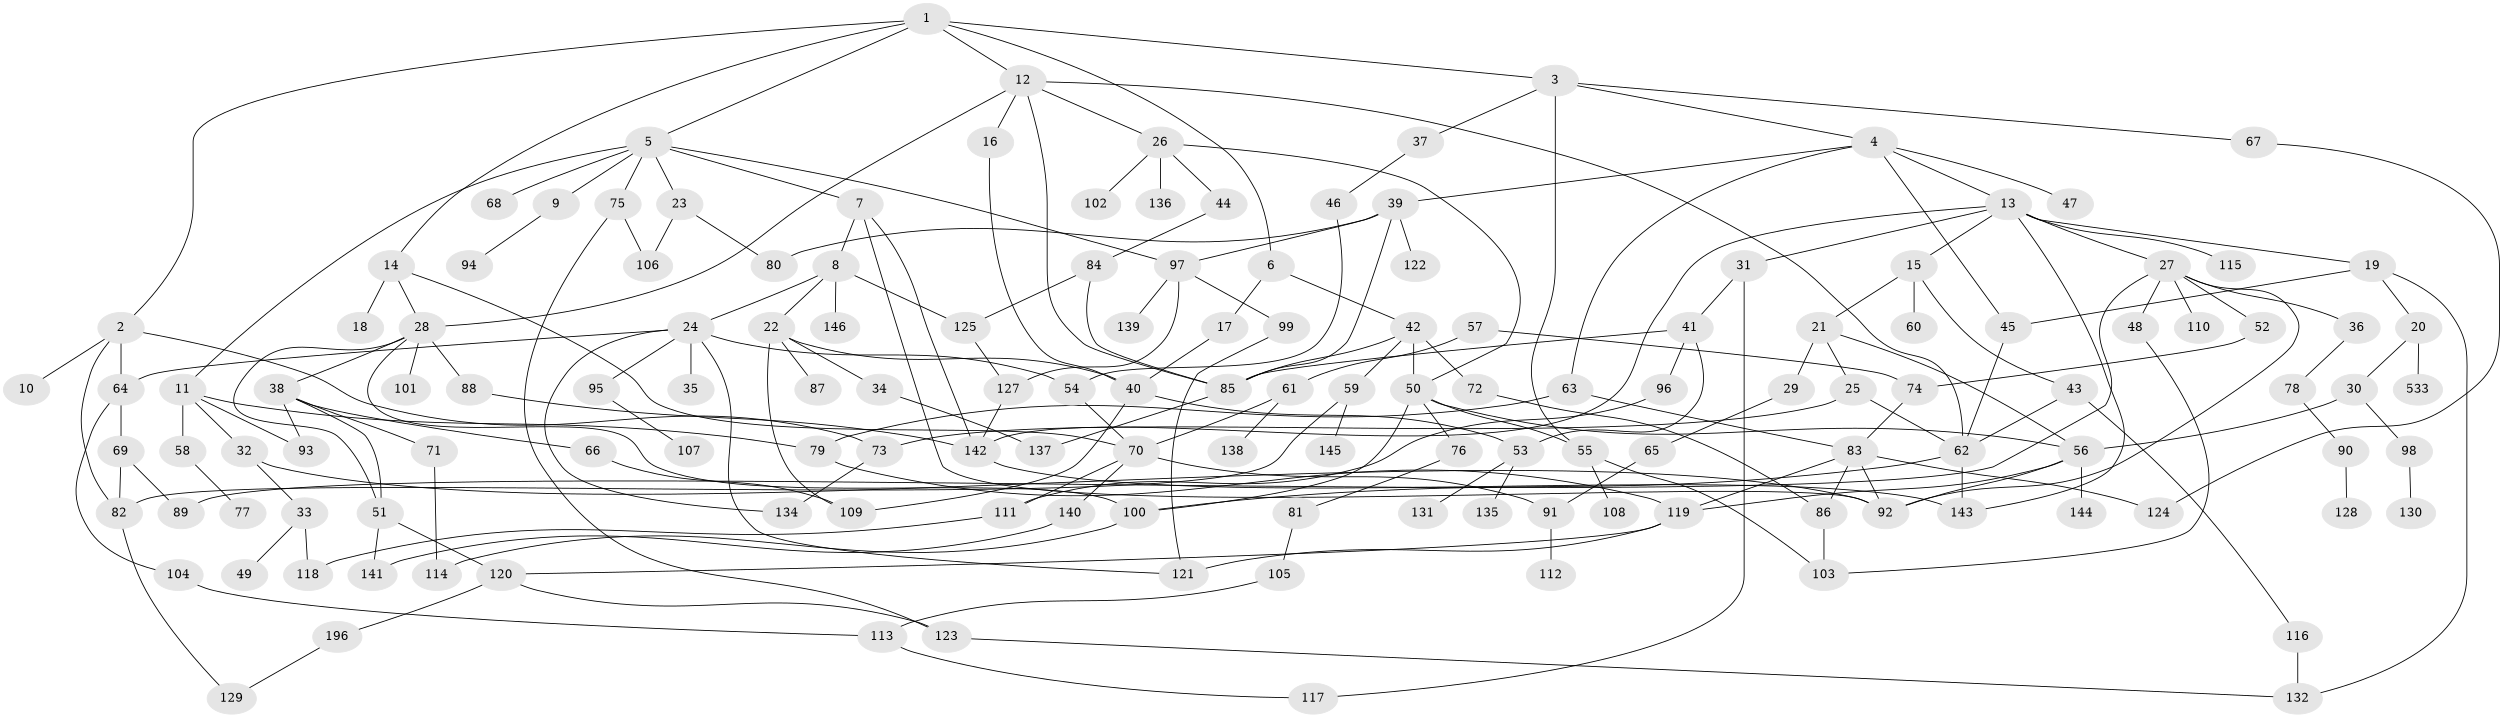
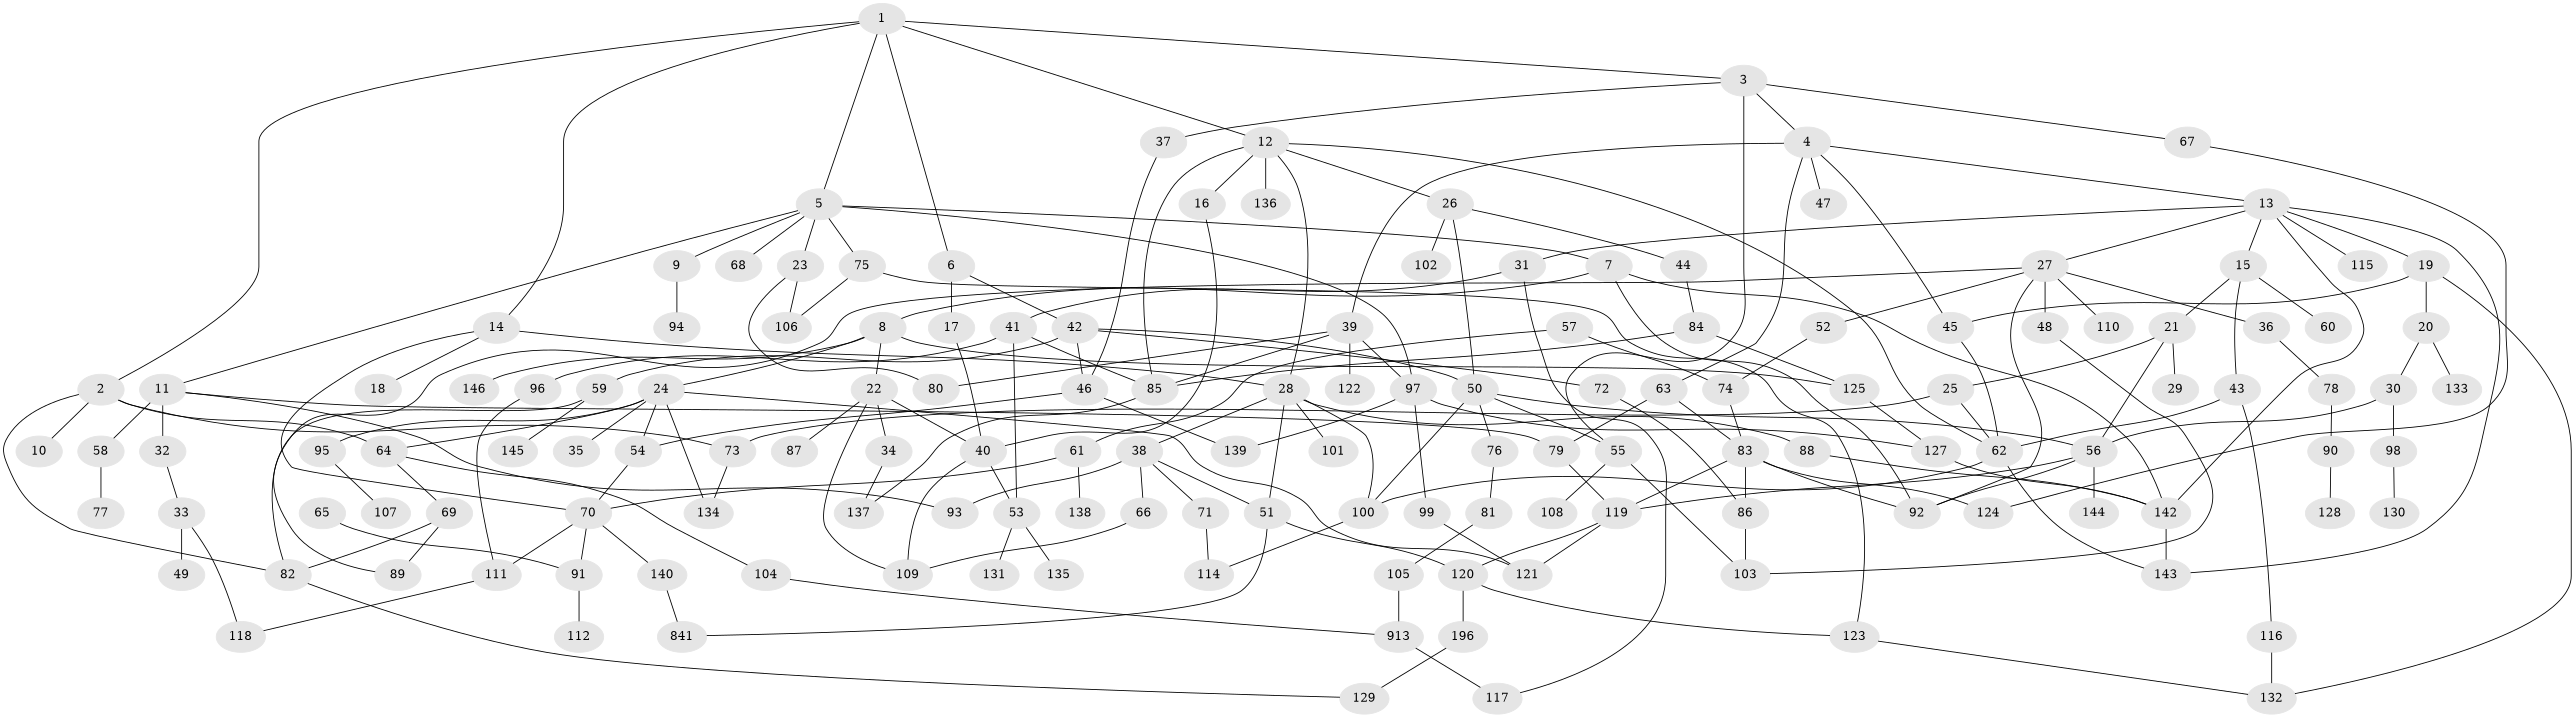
(1160, 173) -> (1266, 173)
(1343, 353) -> (1079, 353)
(2418, 390) -> (2457, 390)
none -> (1176, 427)
(1707, 427) -> none
(1065, 482) -> none
(373, 575) -> (682, 637)
(882, 637) -> (1399, 637)
